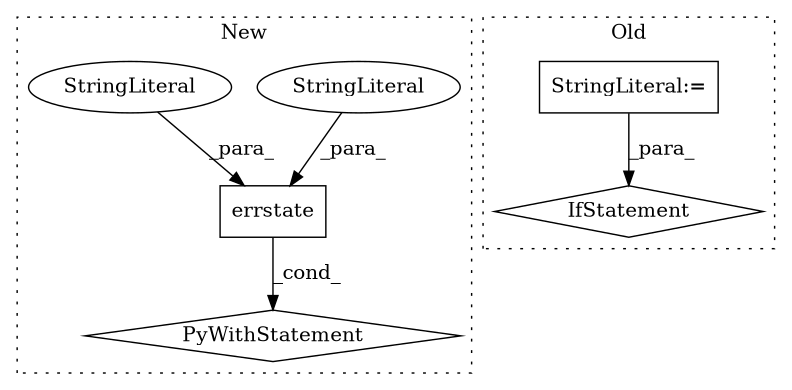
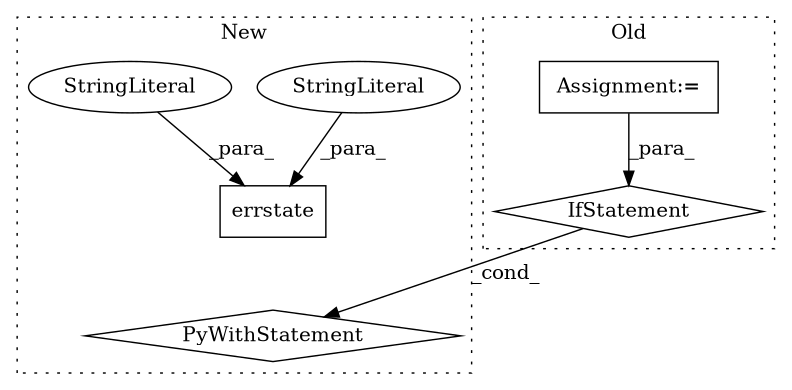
(629, 87) -> (629, 87)
(273, 267) -> (461, 270)
